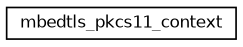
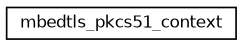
(121, 23) -> (121, 23)
